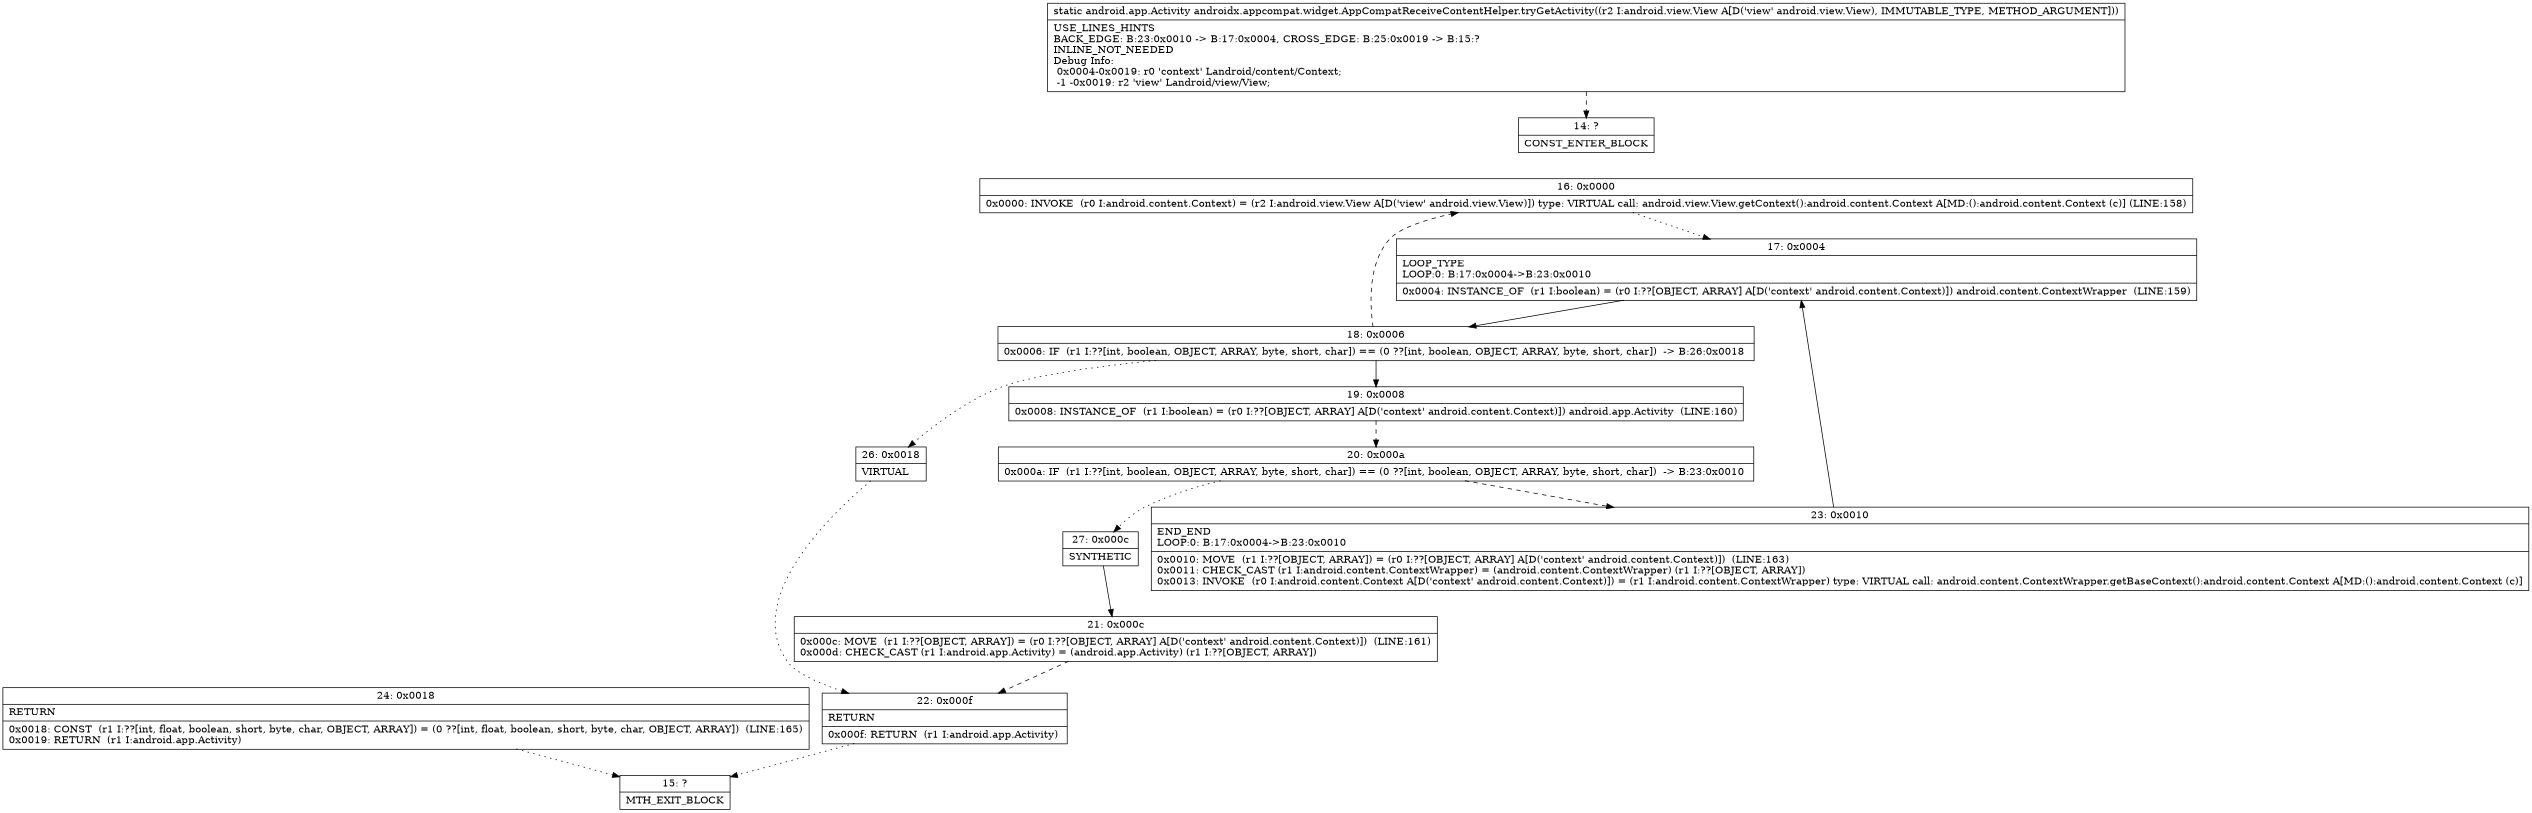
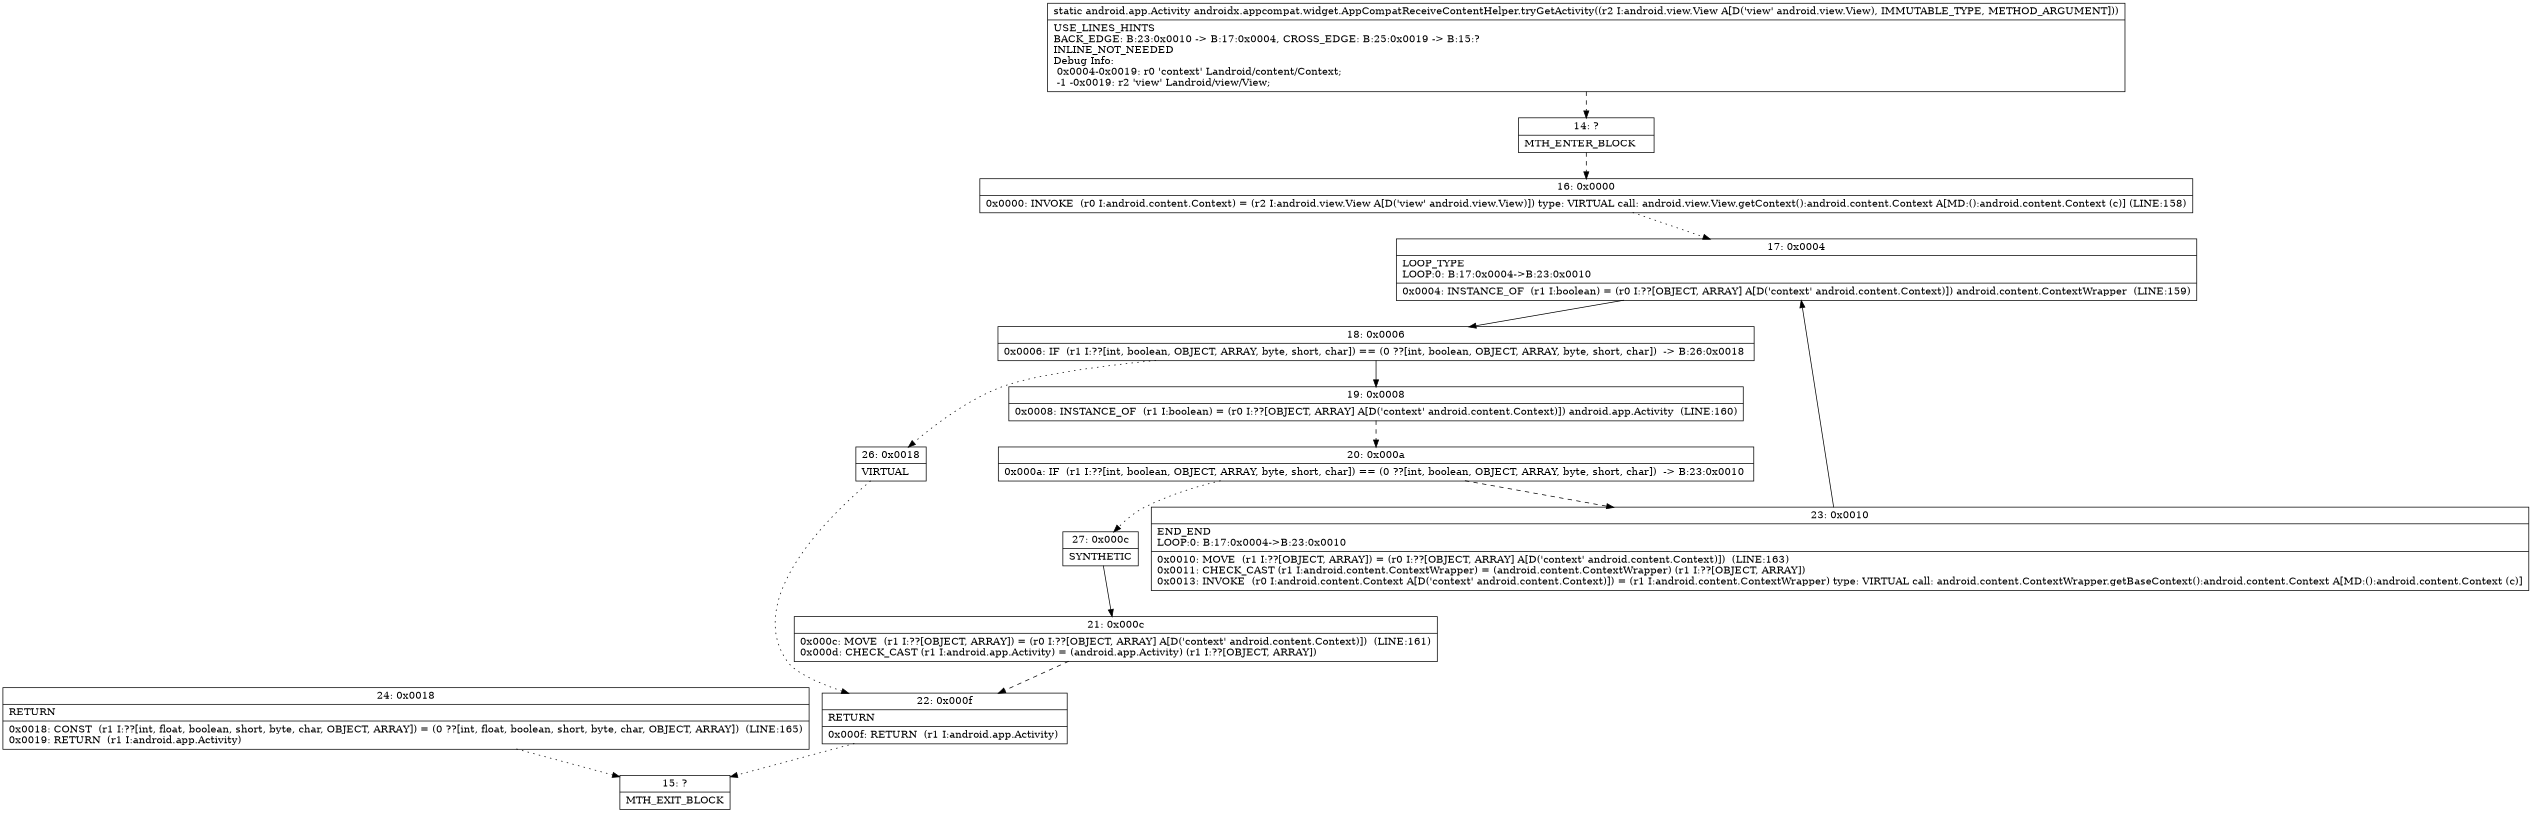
(1586, 144) -> (1580, 144)
(1382, 249) -> (1586, 162)
